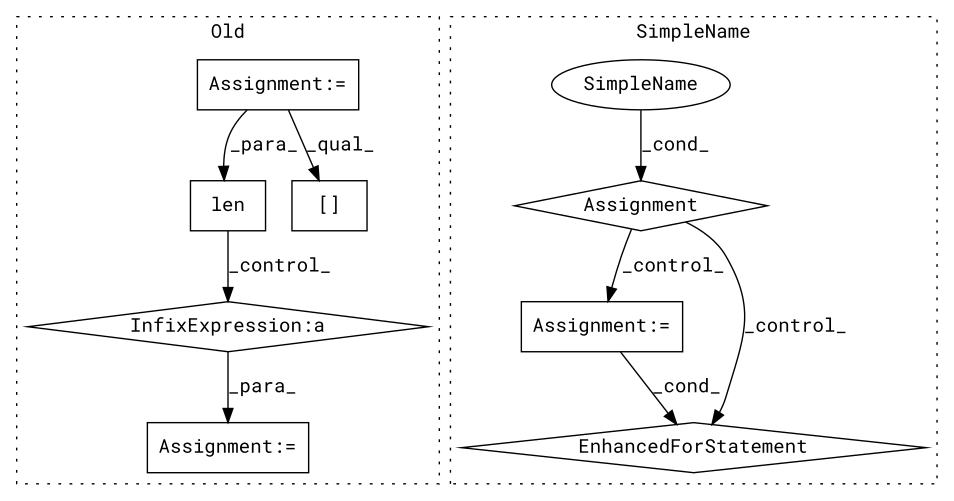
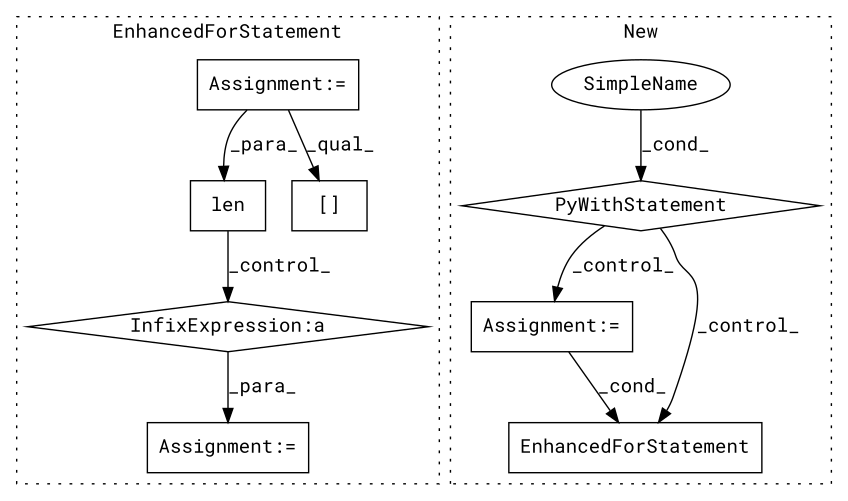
(228, 33) -> (228, 33)
(694, 33) -> (641, 33)
(641, 206) -> (641, 206)
(694, 448) -> (635, 448)
